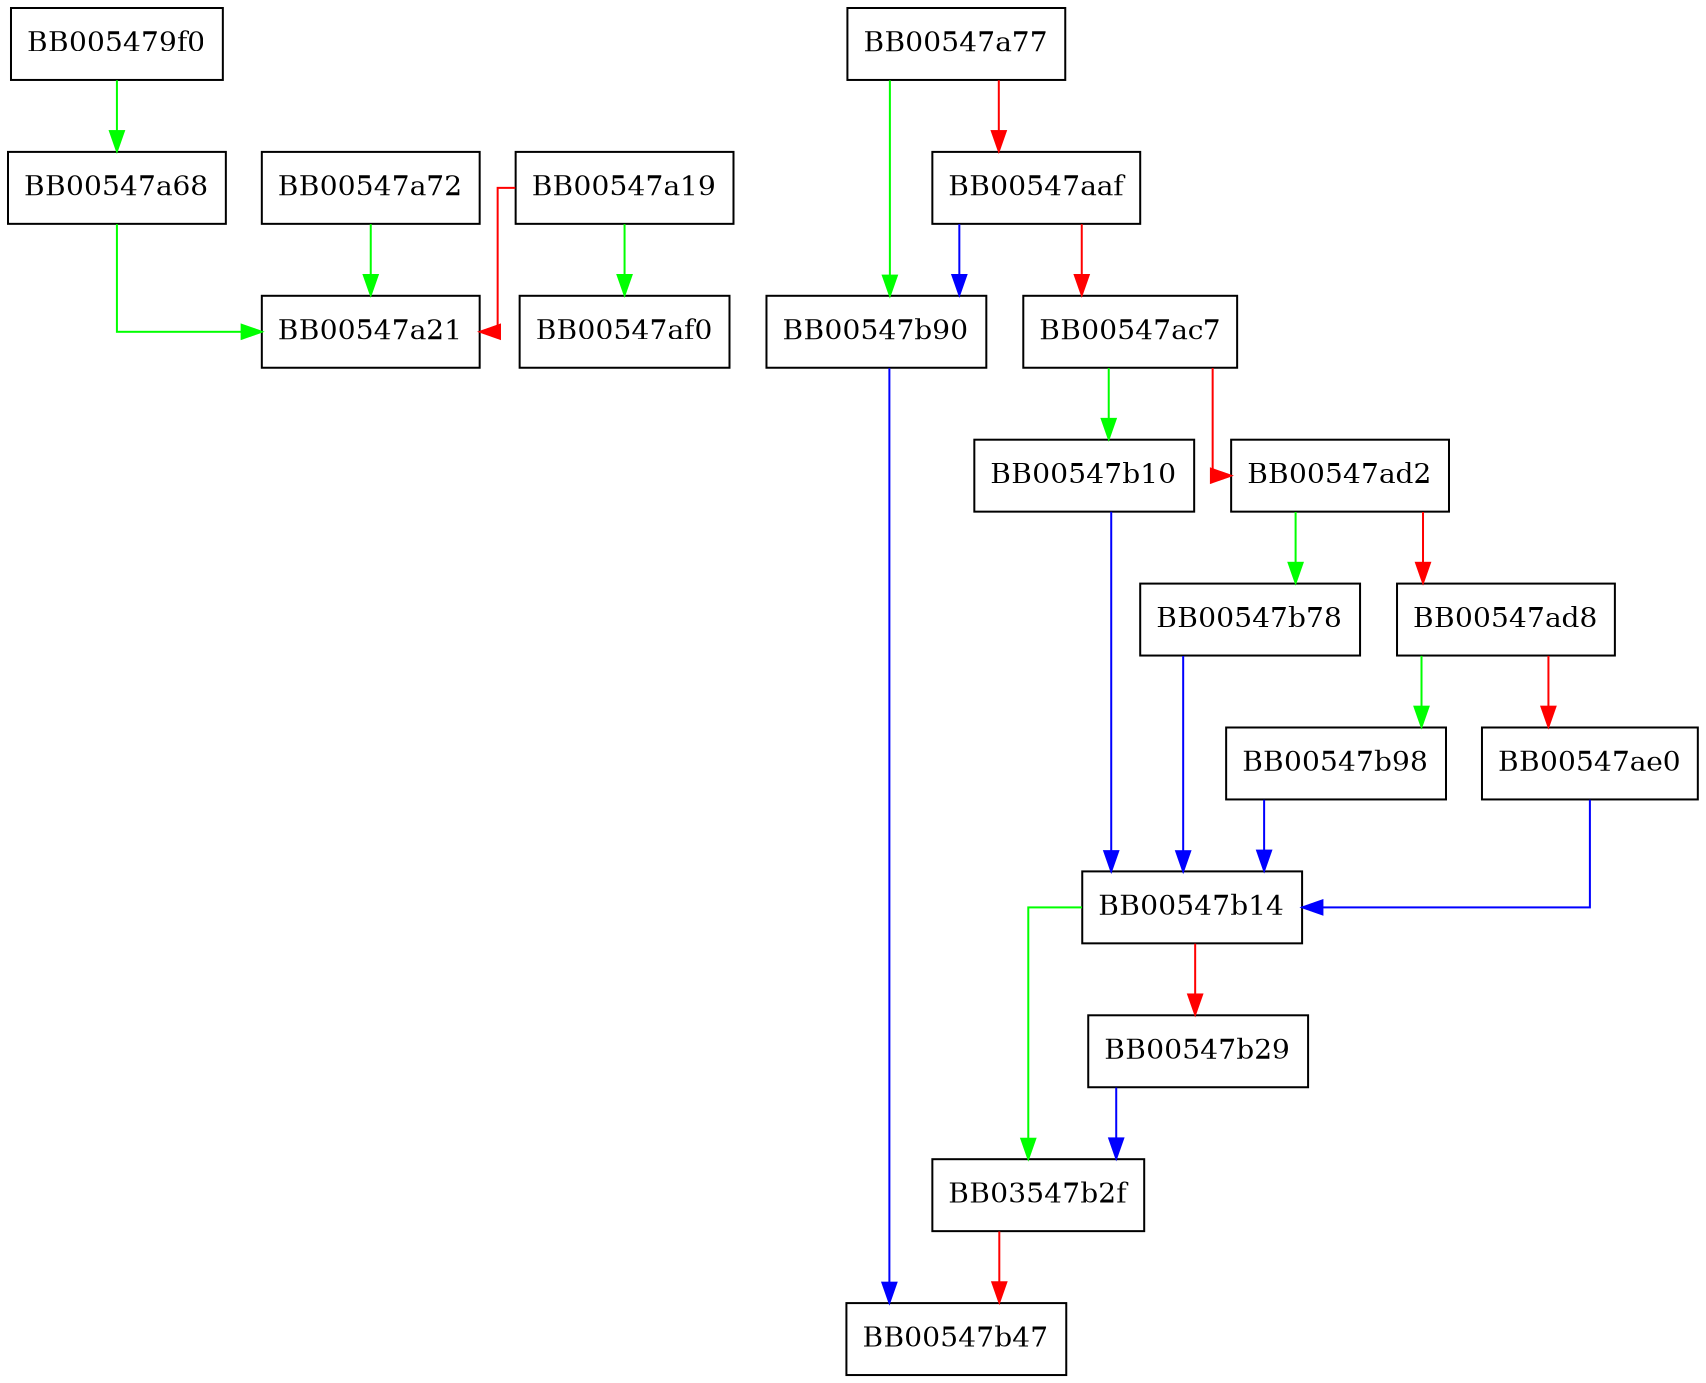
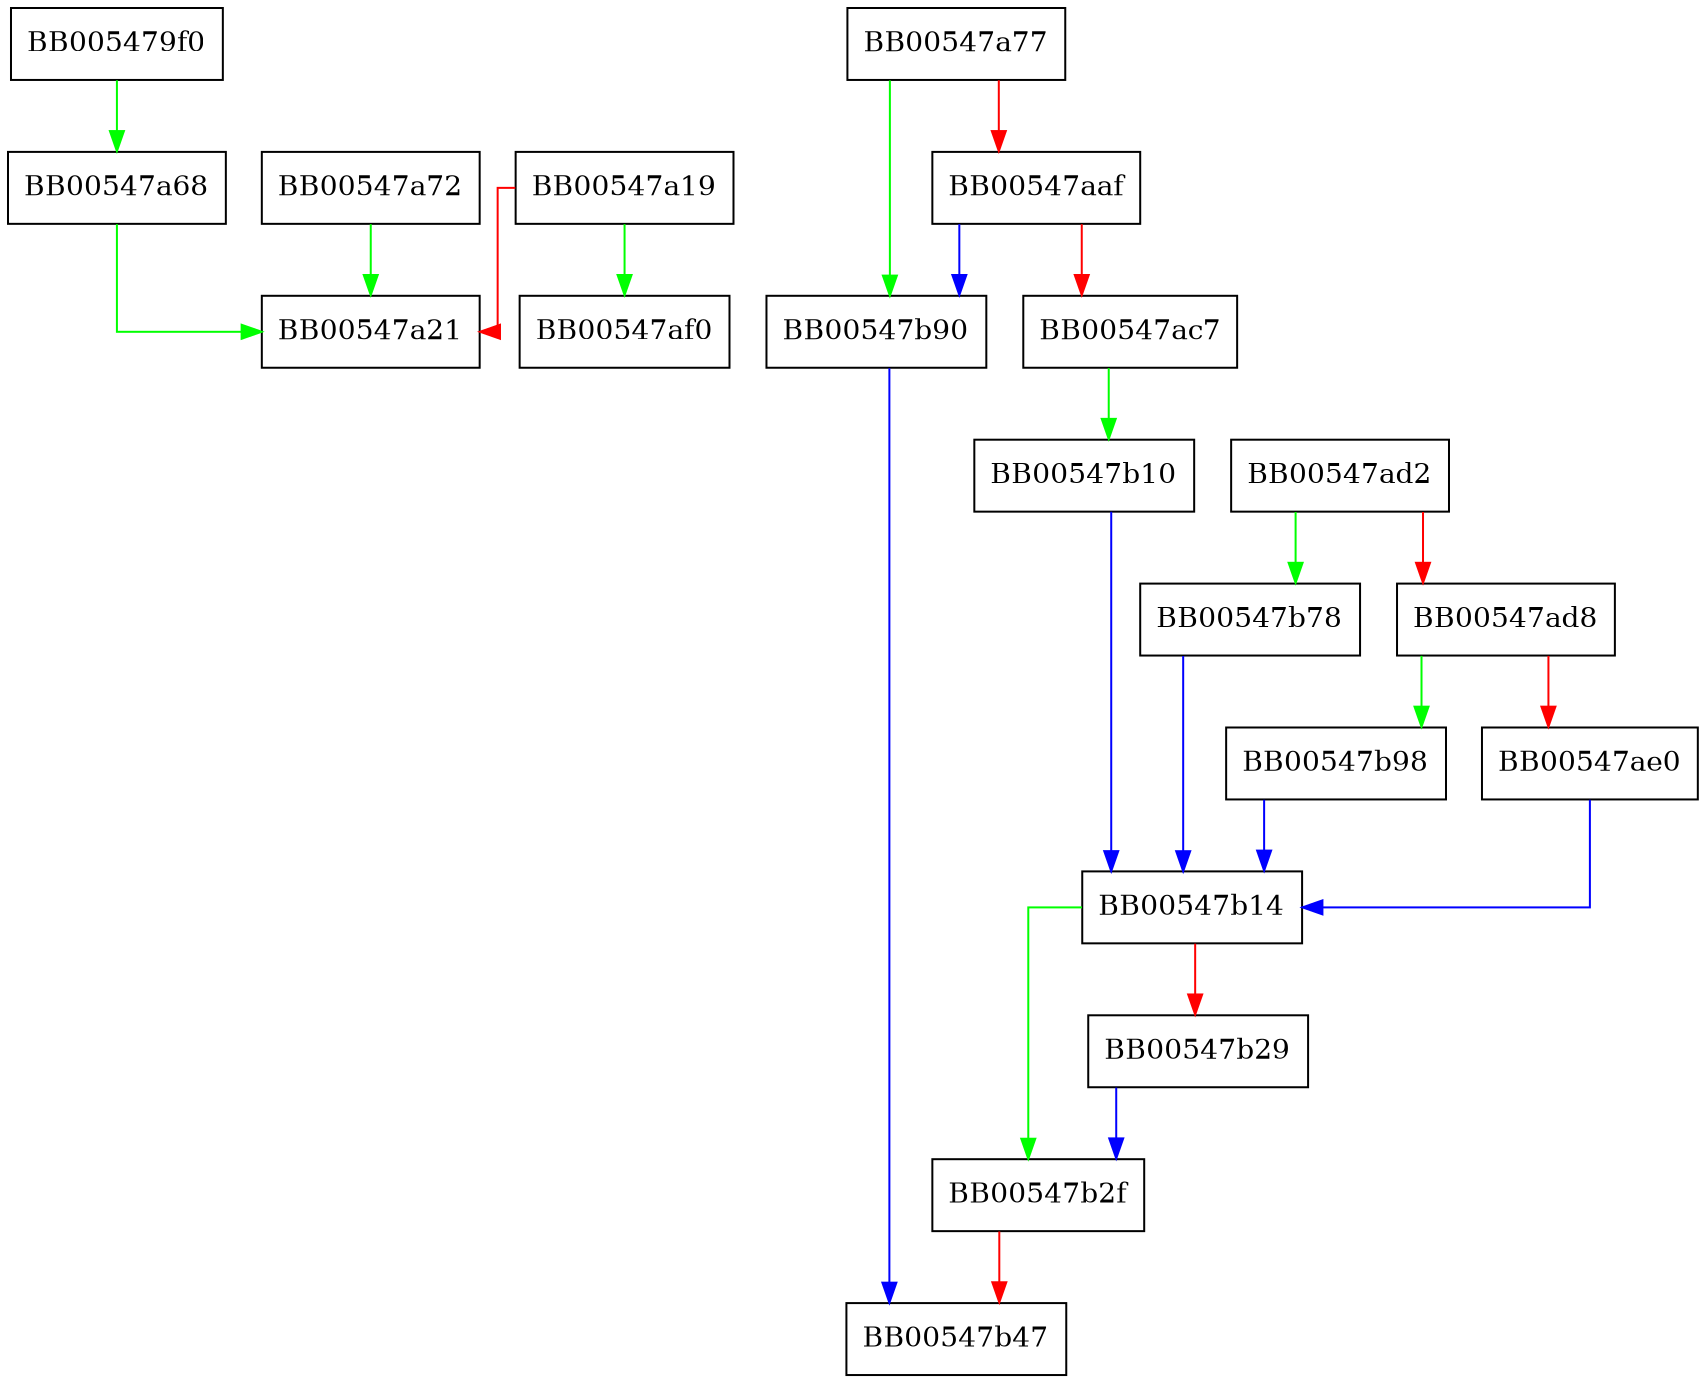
(1213, 423) -> none
(1038, 1195) -> (1038, 1195)
